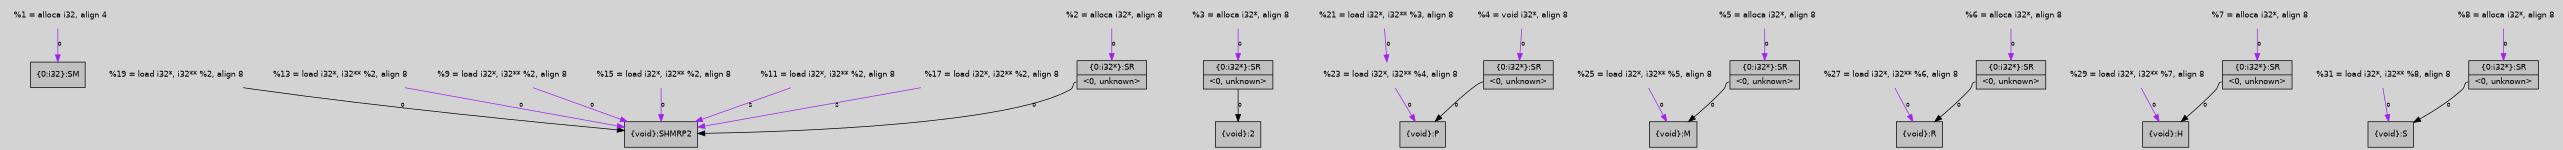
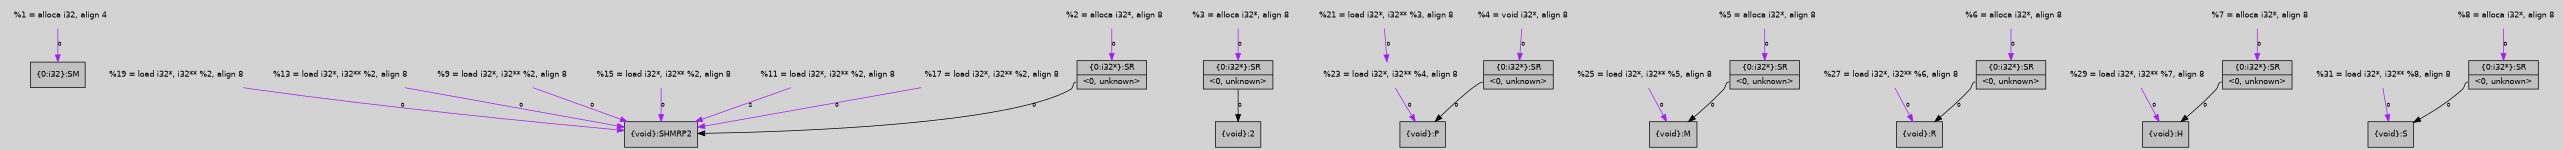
(837, 105) -> (837, 105)
(430, 111) -> (430, 111)
